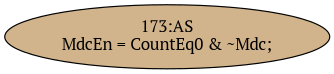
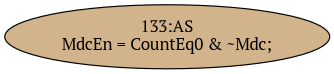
(167, 37) -> (167, 37)
